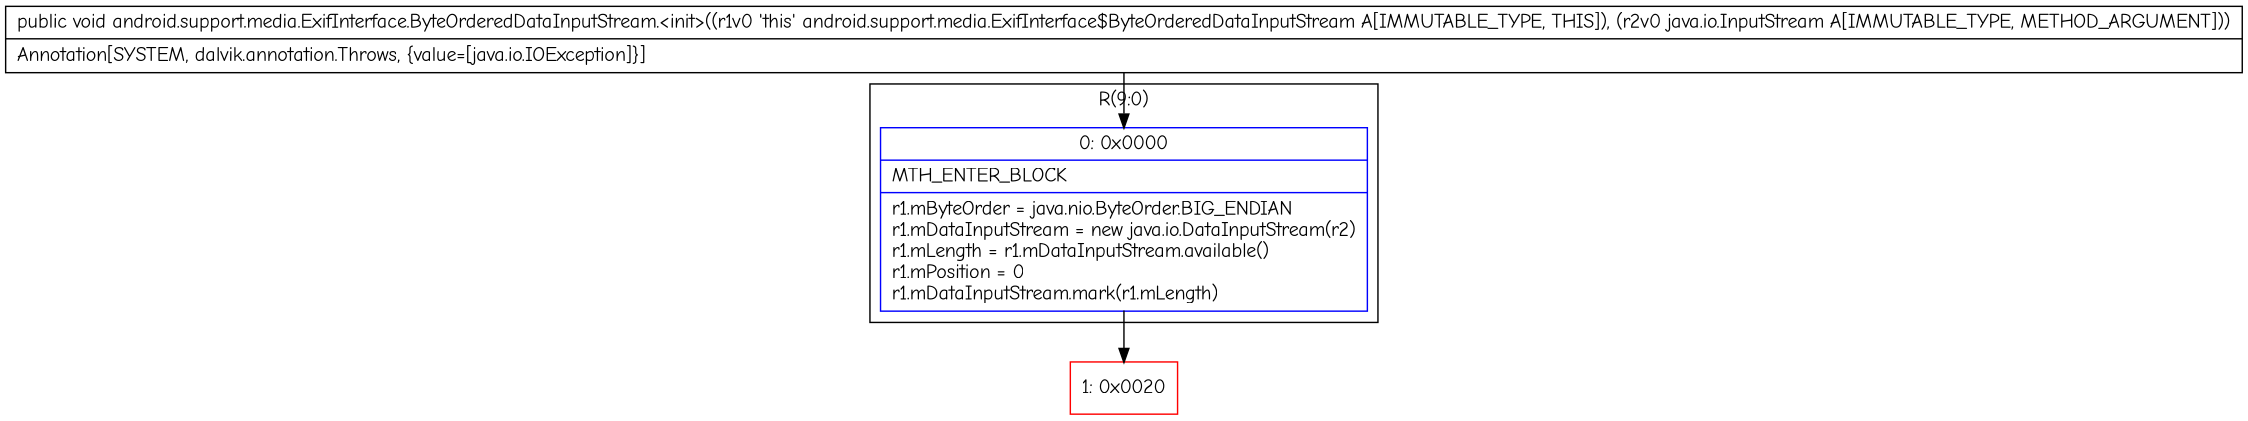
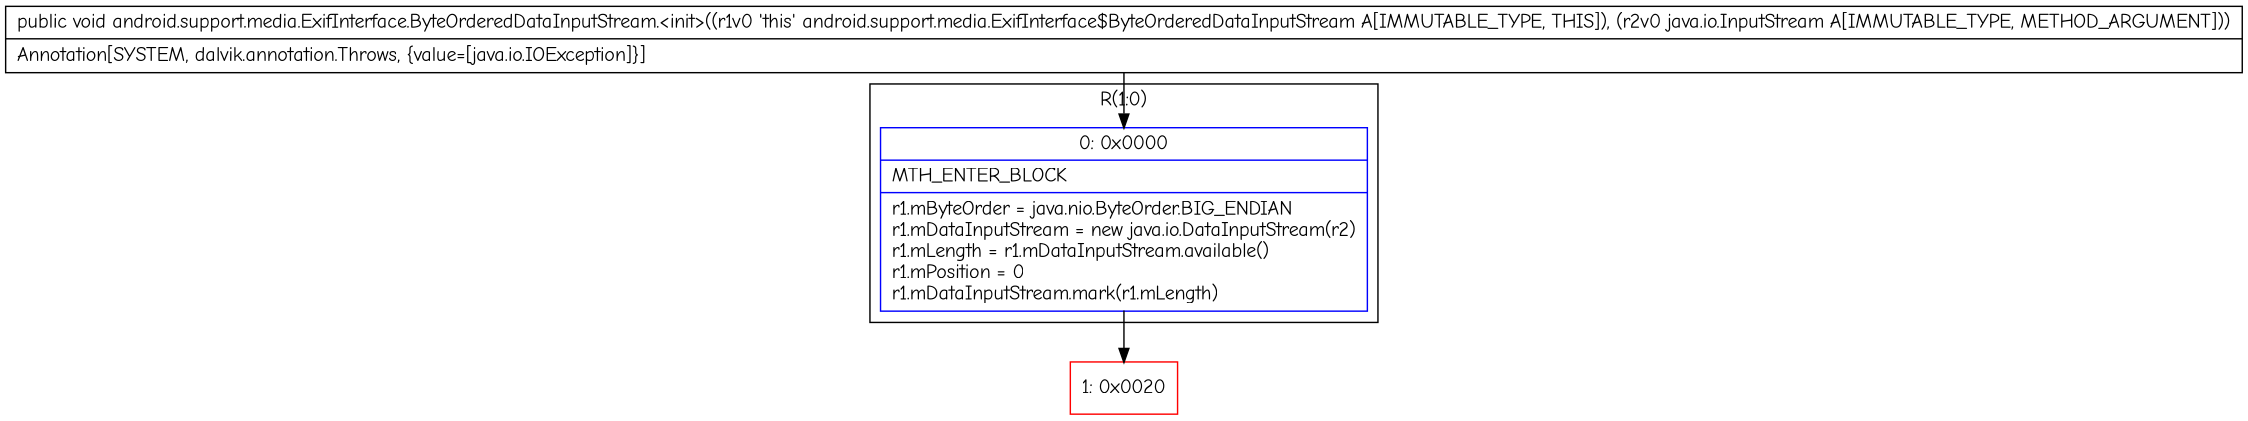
(1124, 100) -> (1124, 100)
